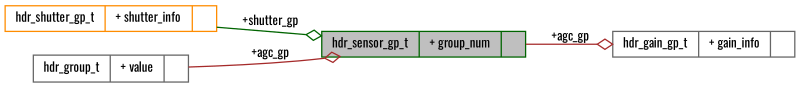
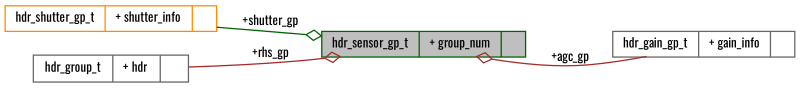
(562, 44) -> (570, 66)
(269, 54) -> (269, 54)
(137, 68) -> (135, 68)
